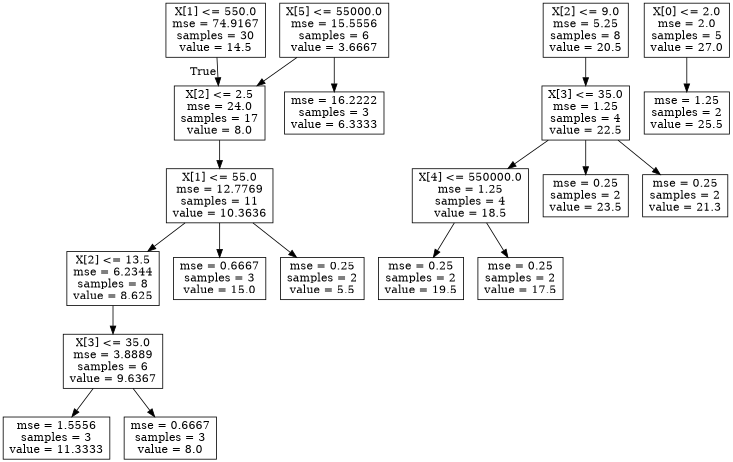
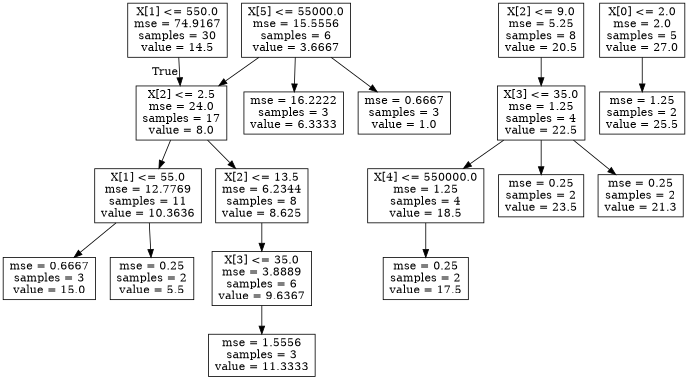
none -> (404, 113)
(170, 235) -> (219, 151)
(421, 279) -> none
(170, 438) -> none
